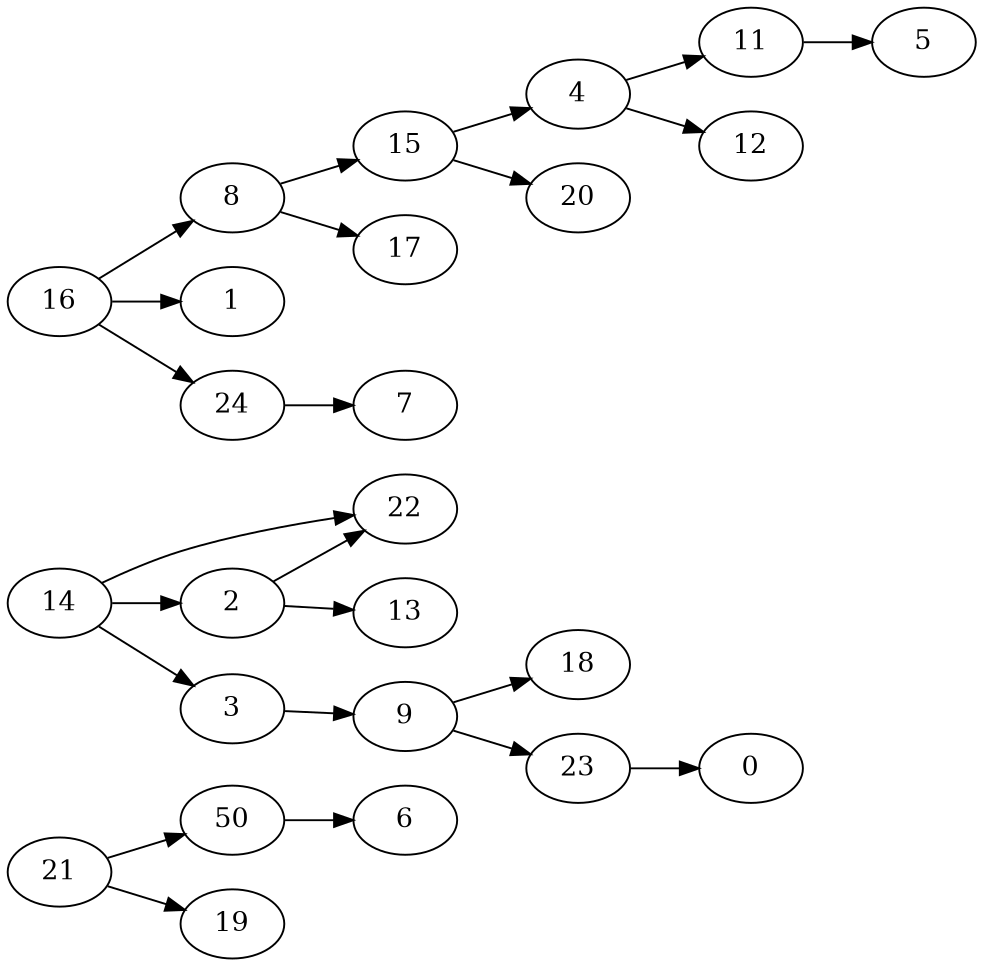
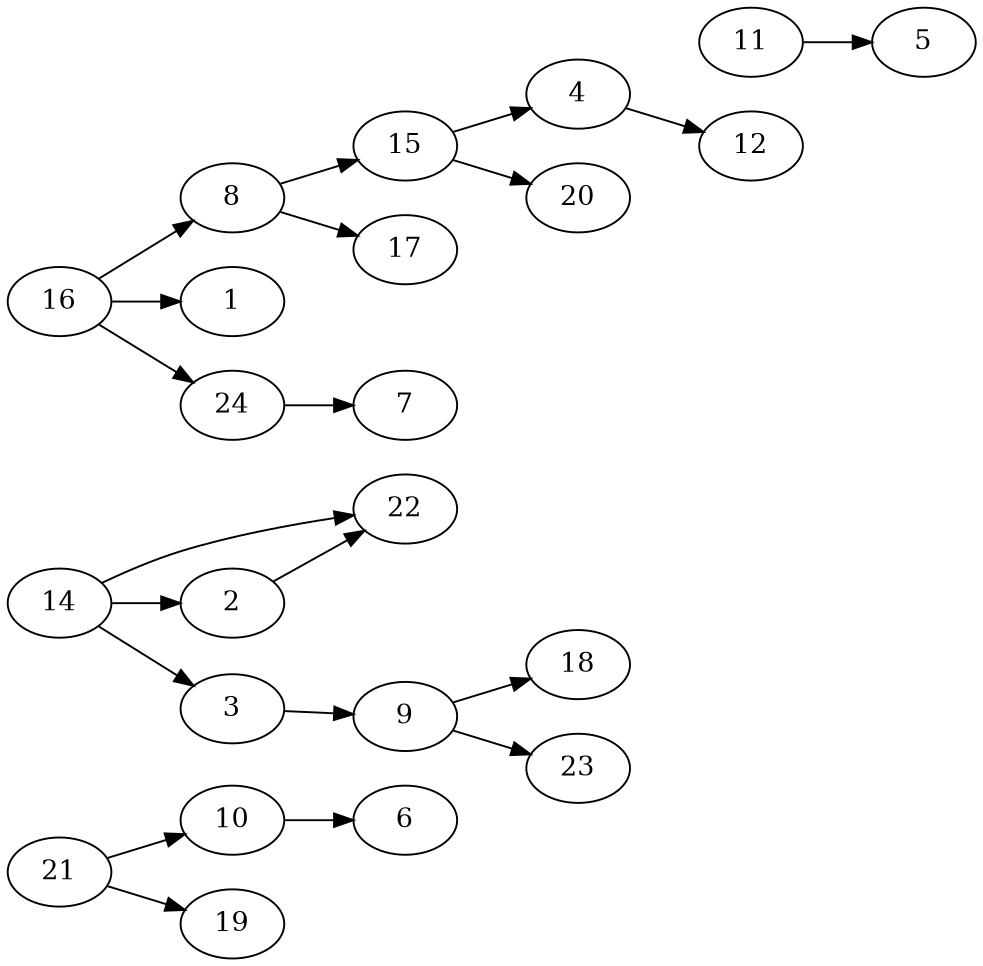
(656, 71) -> none
(405, 613) -> none
(751, 768) -> none
(232, 820) -> (232, 820)
